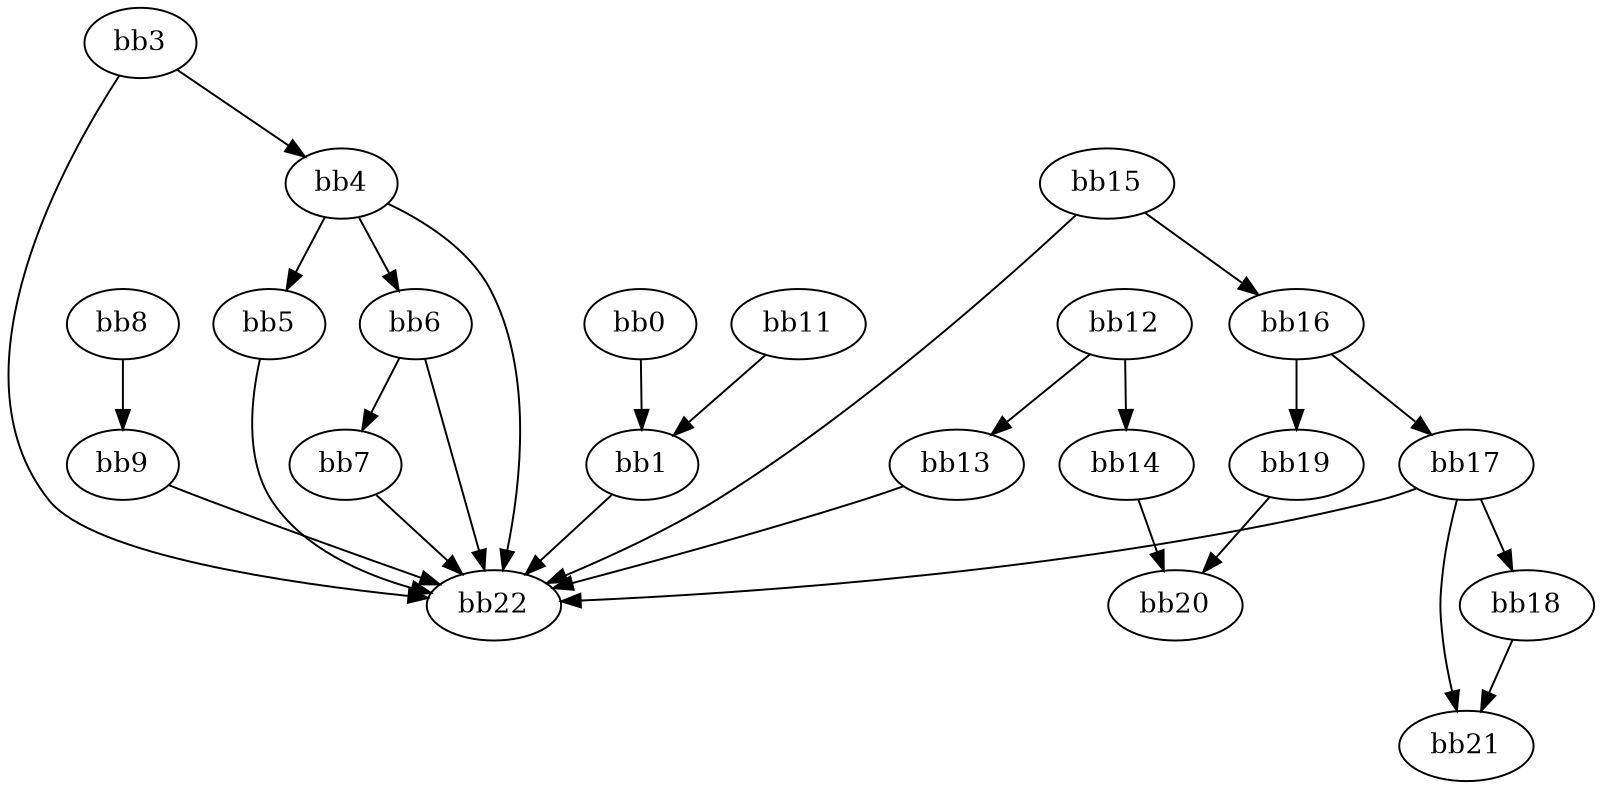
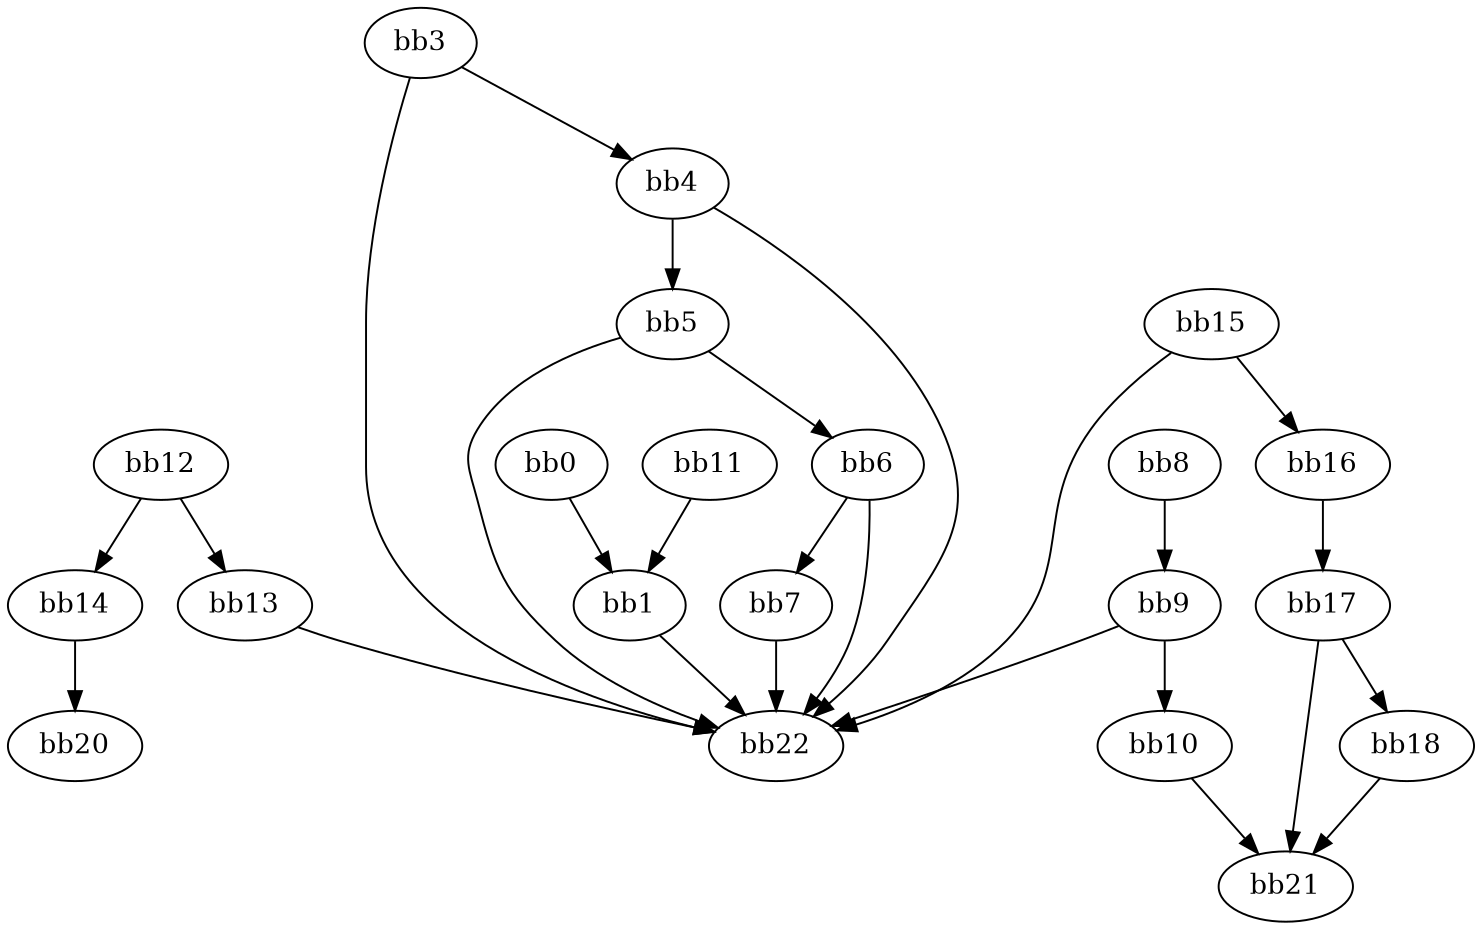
(374, 245) -> (762, 388)
(1297, 465) -> none
(1002, 566) -> none
none -> (1165, 746)
